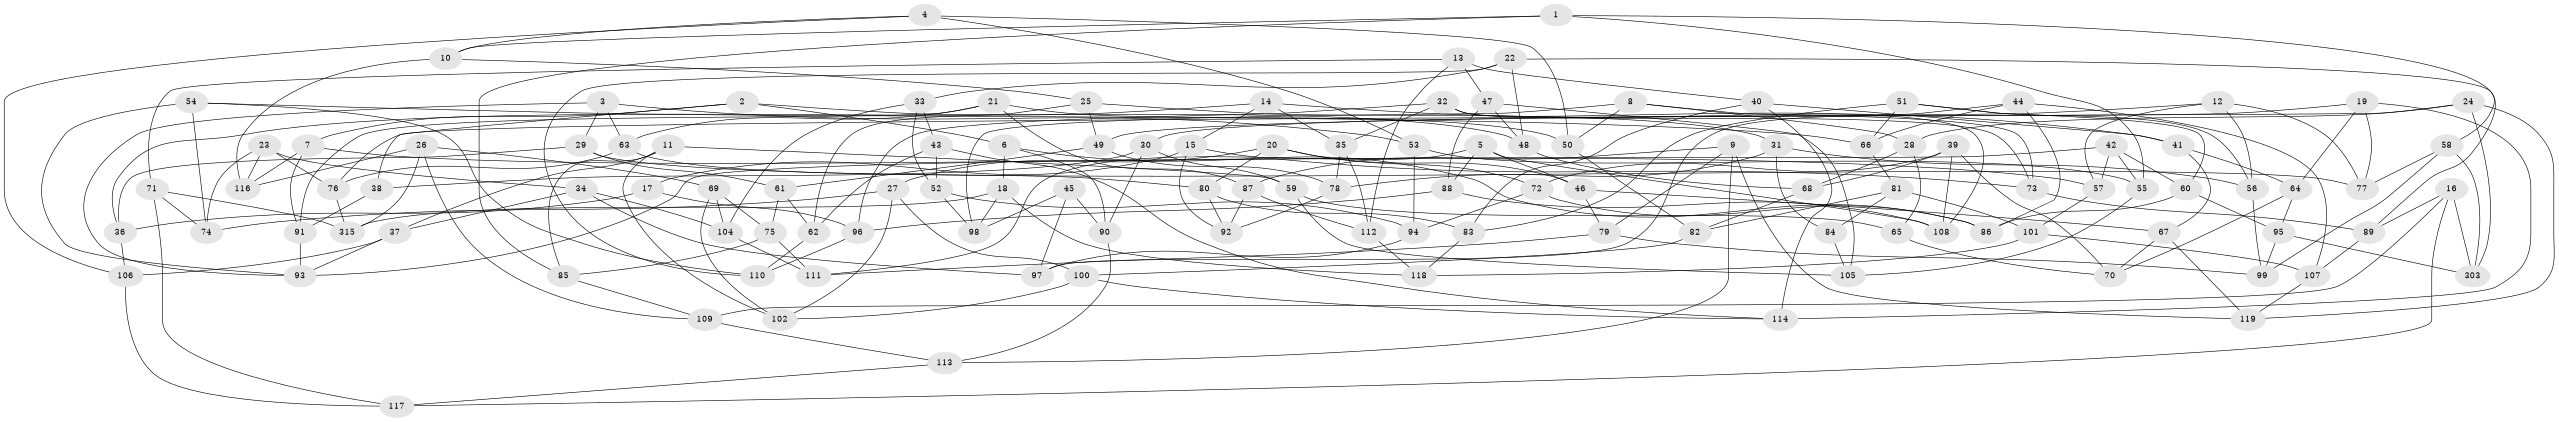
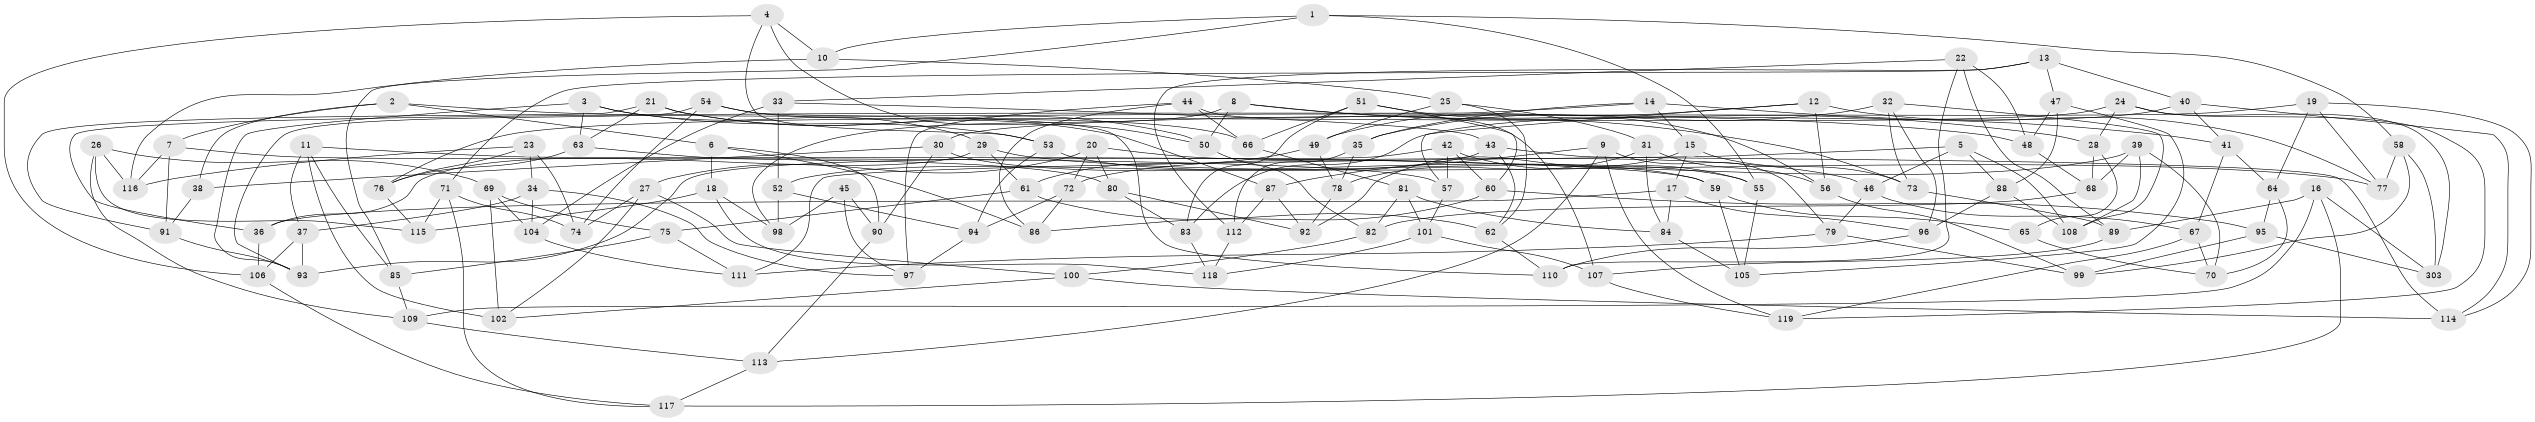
none -> (1669, 211)
(347, 233) -> (419, 233)
